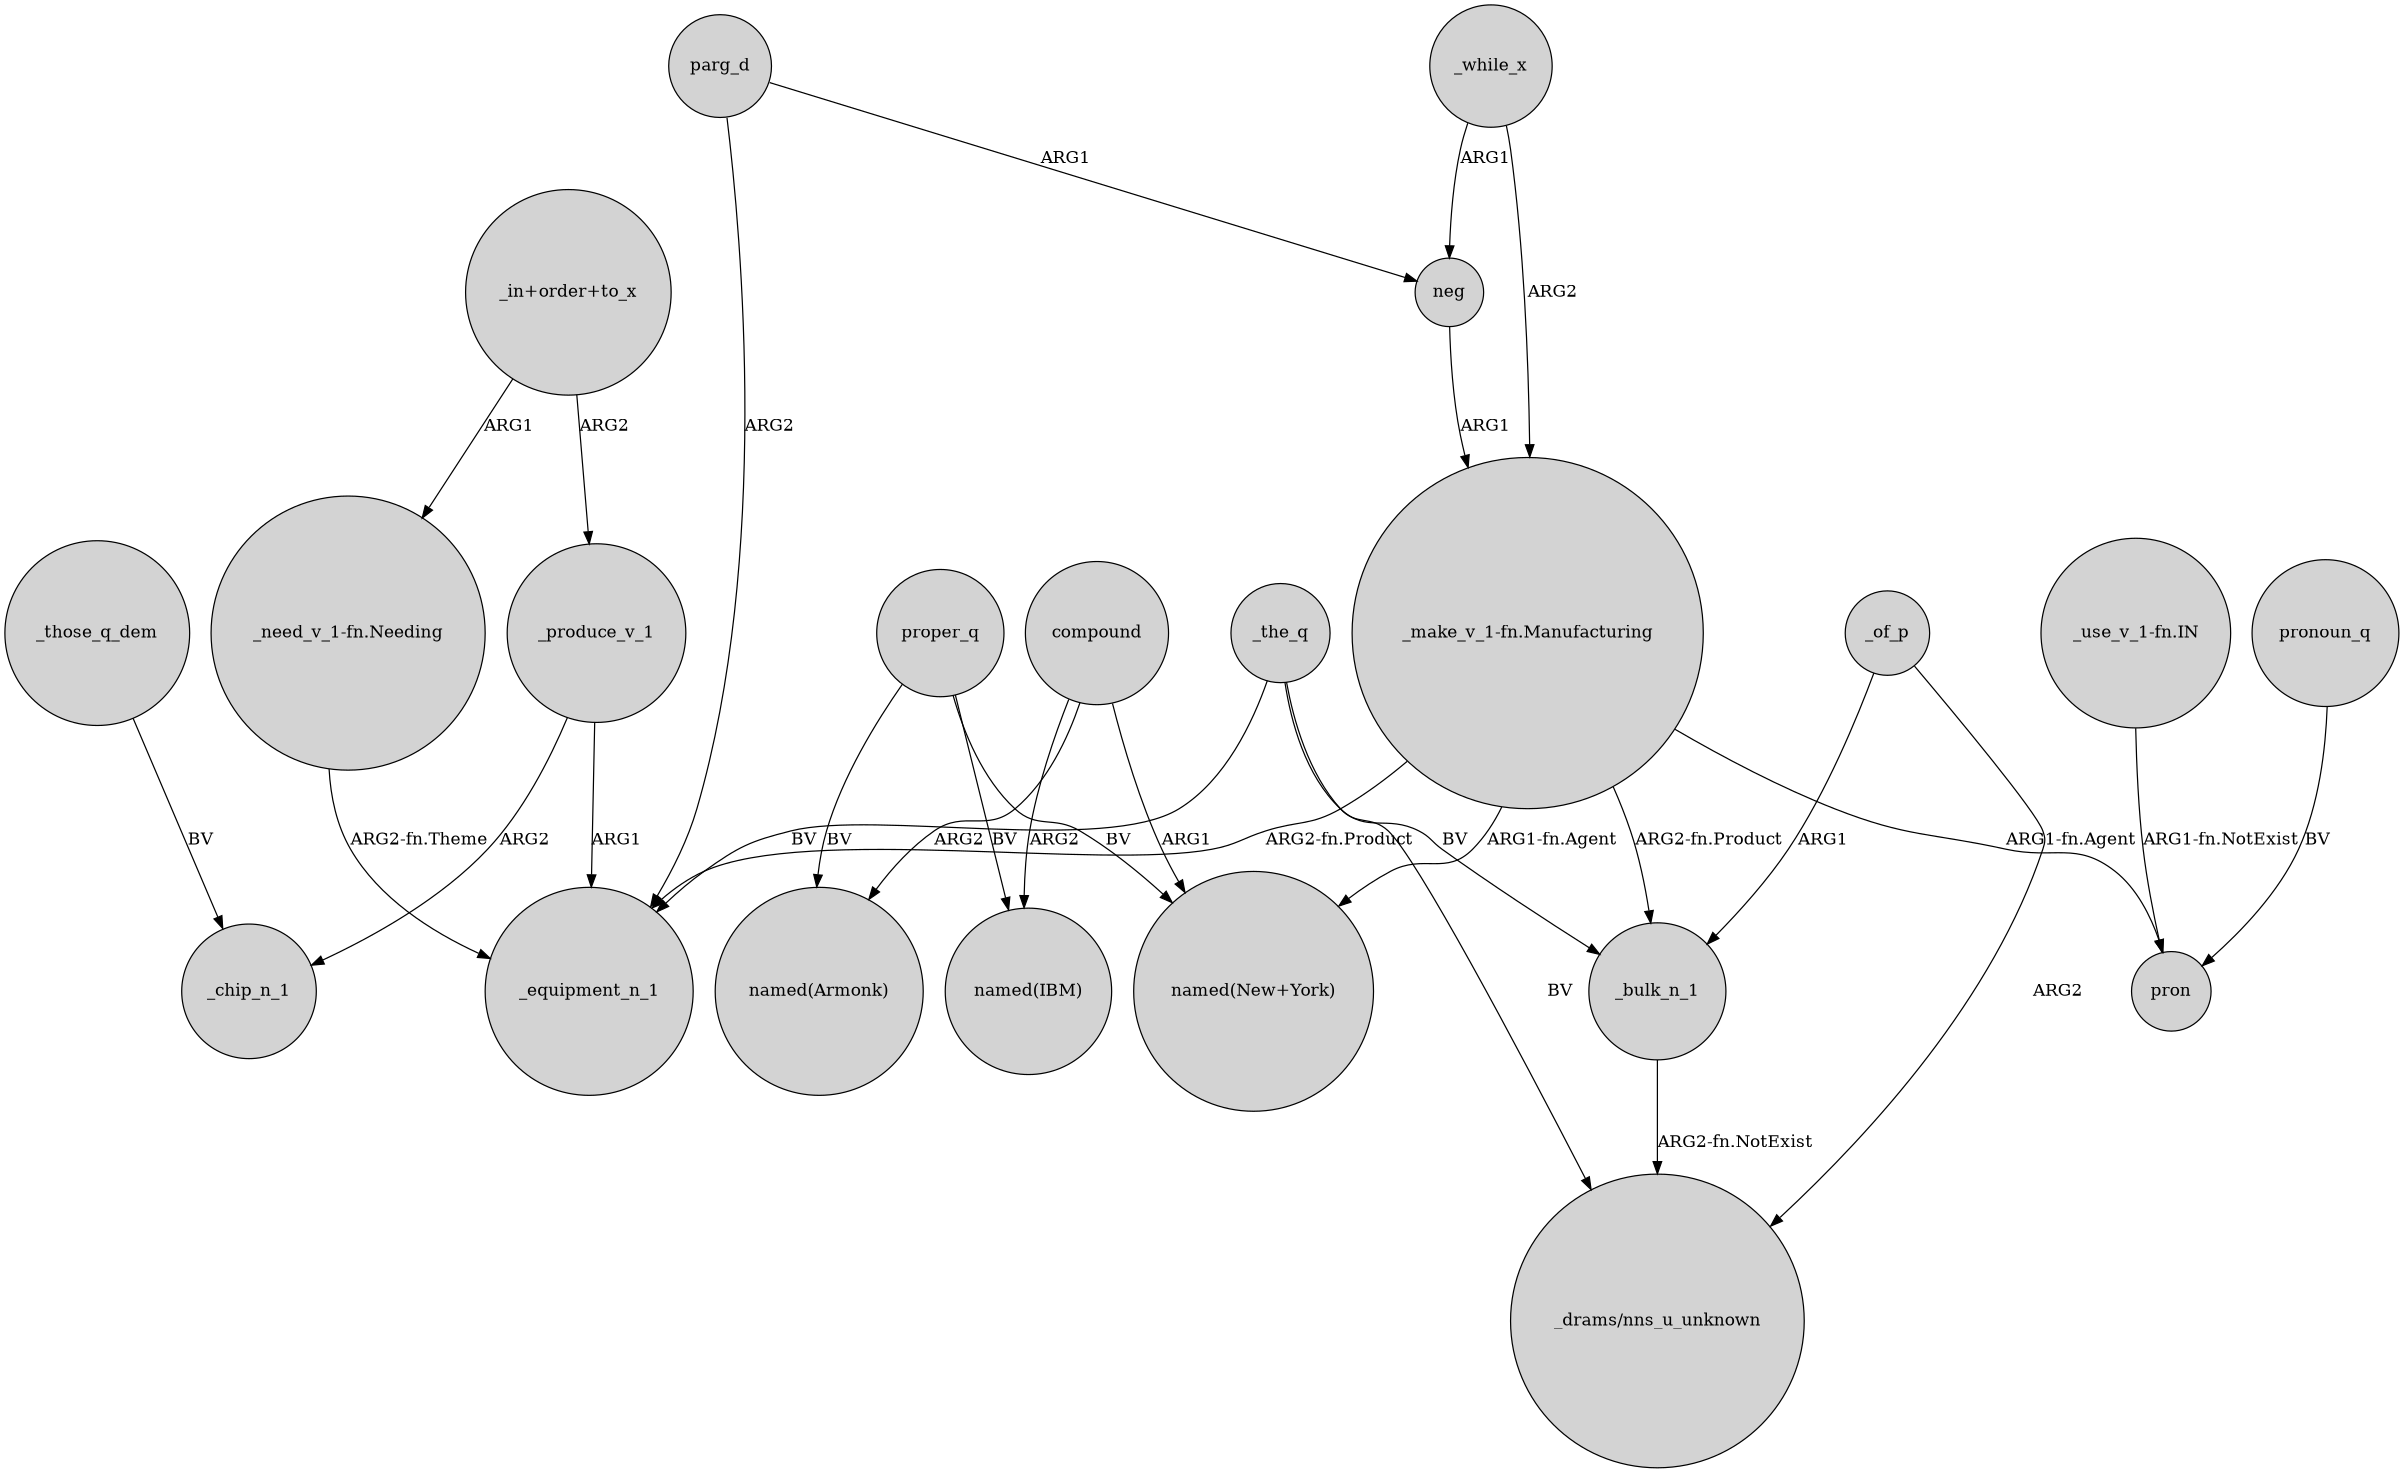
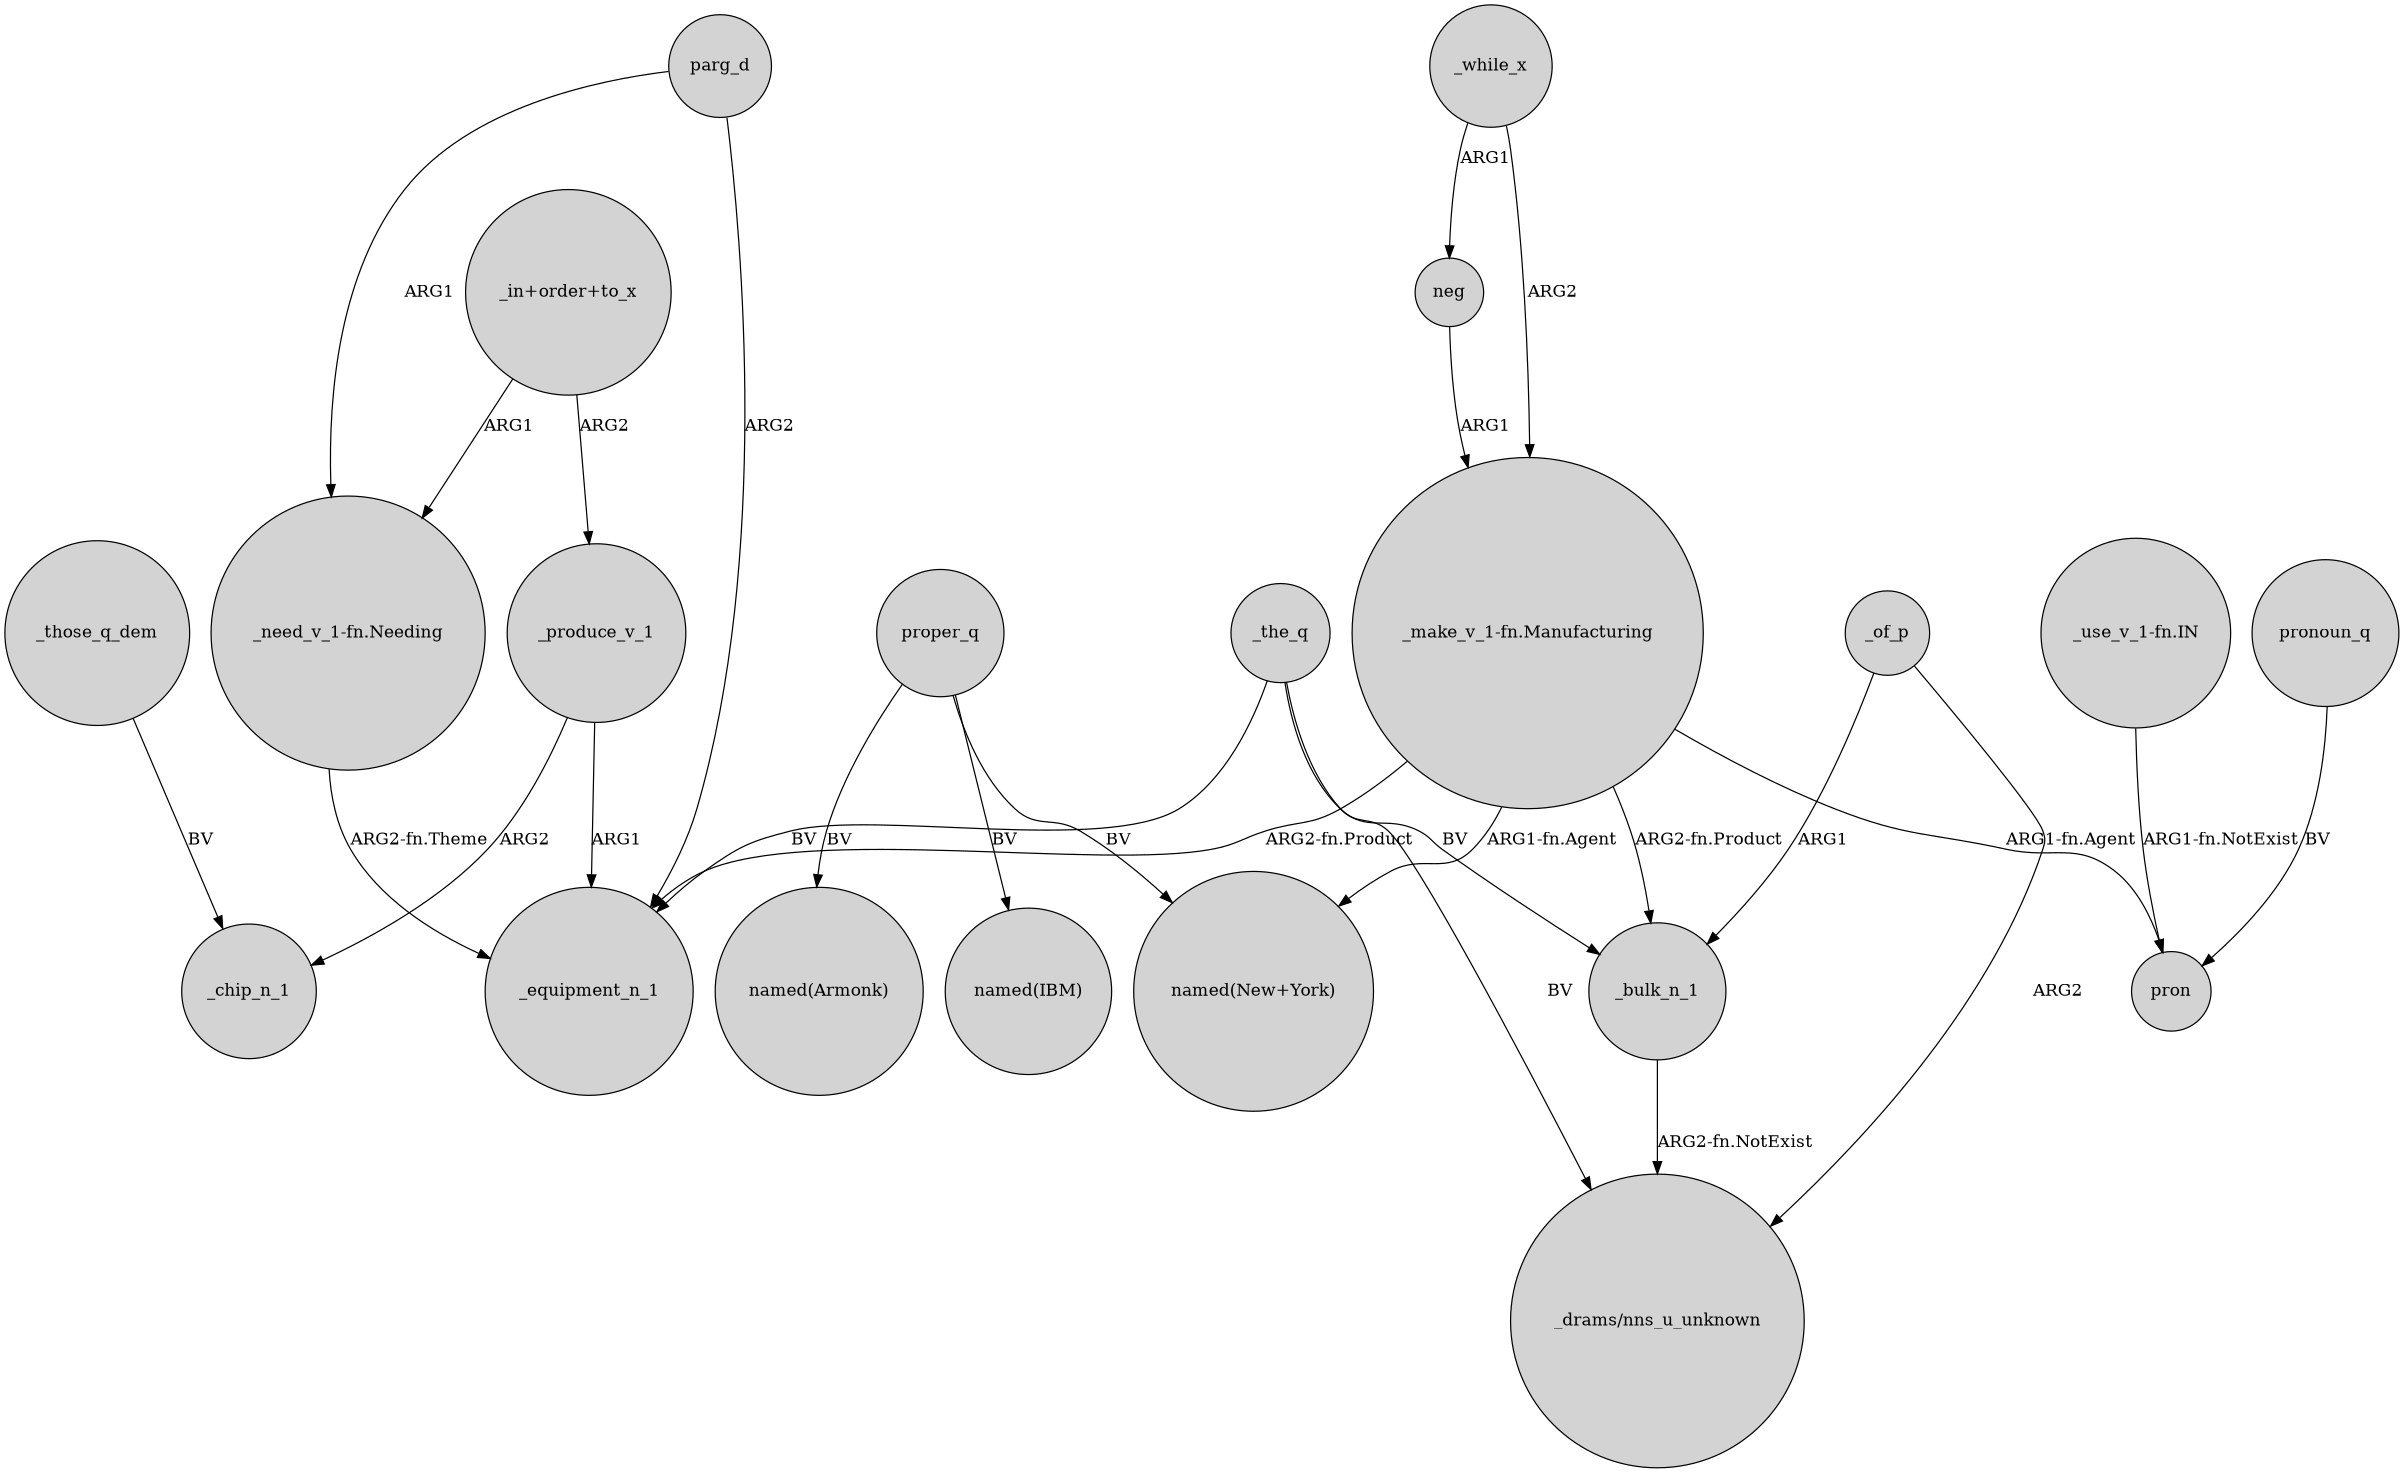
(1087, 180) -> (401, 195)
(1097, 633) -> none
